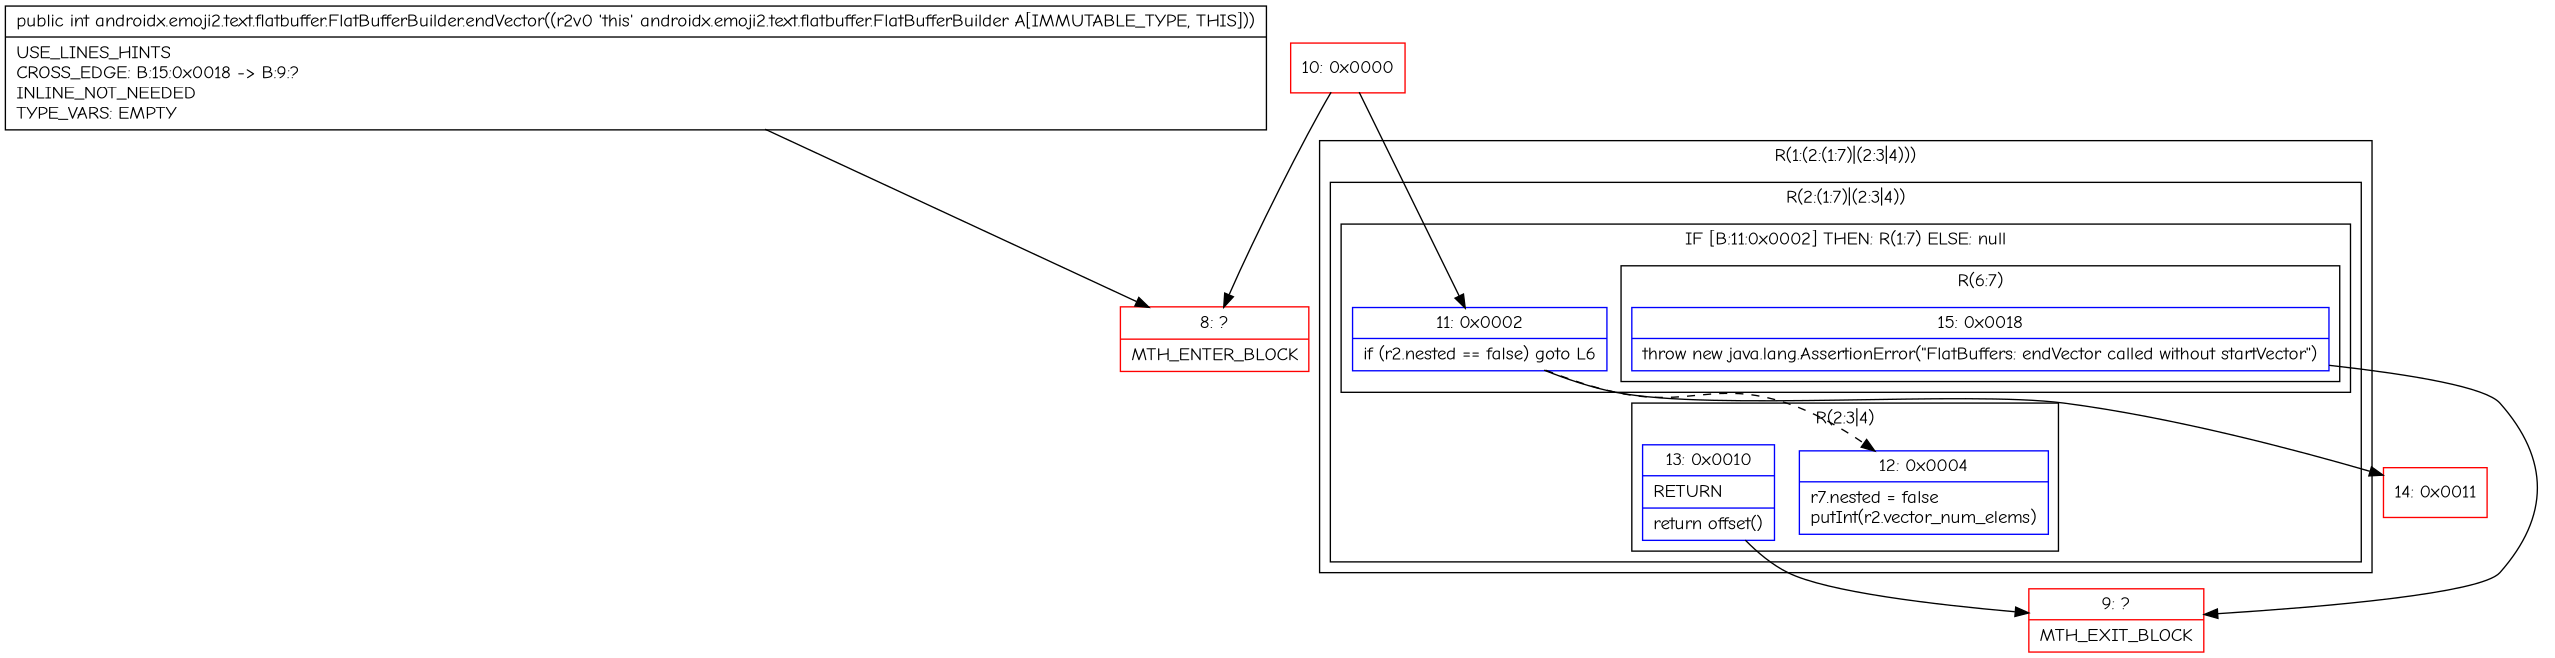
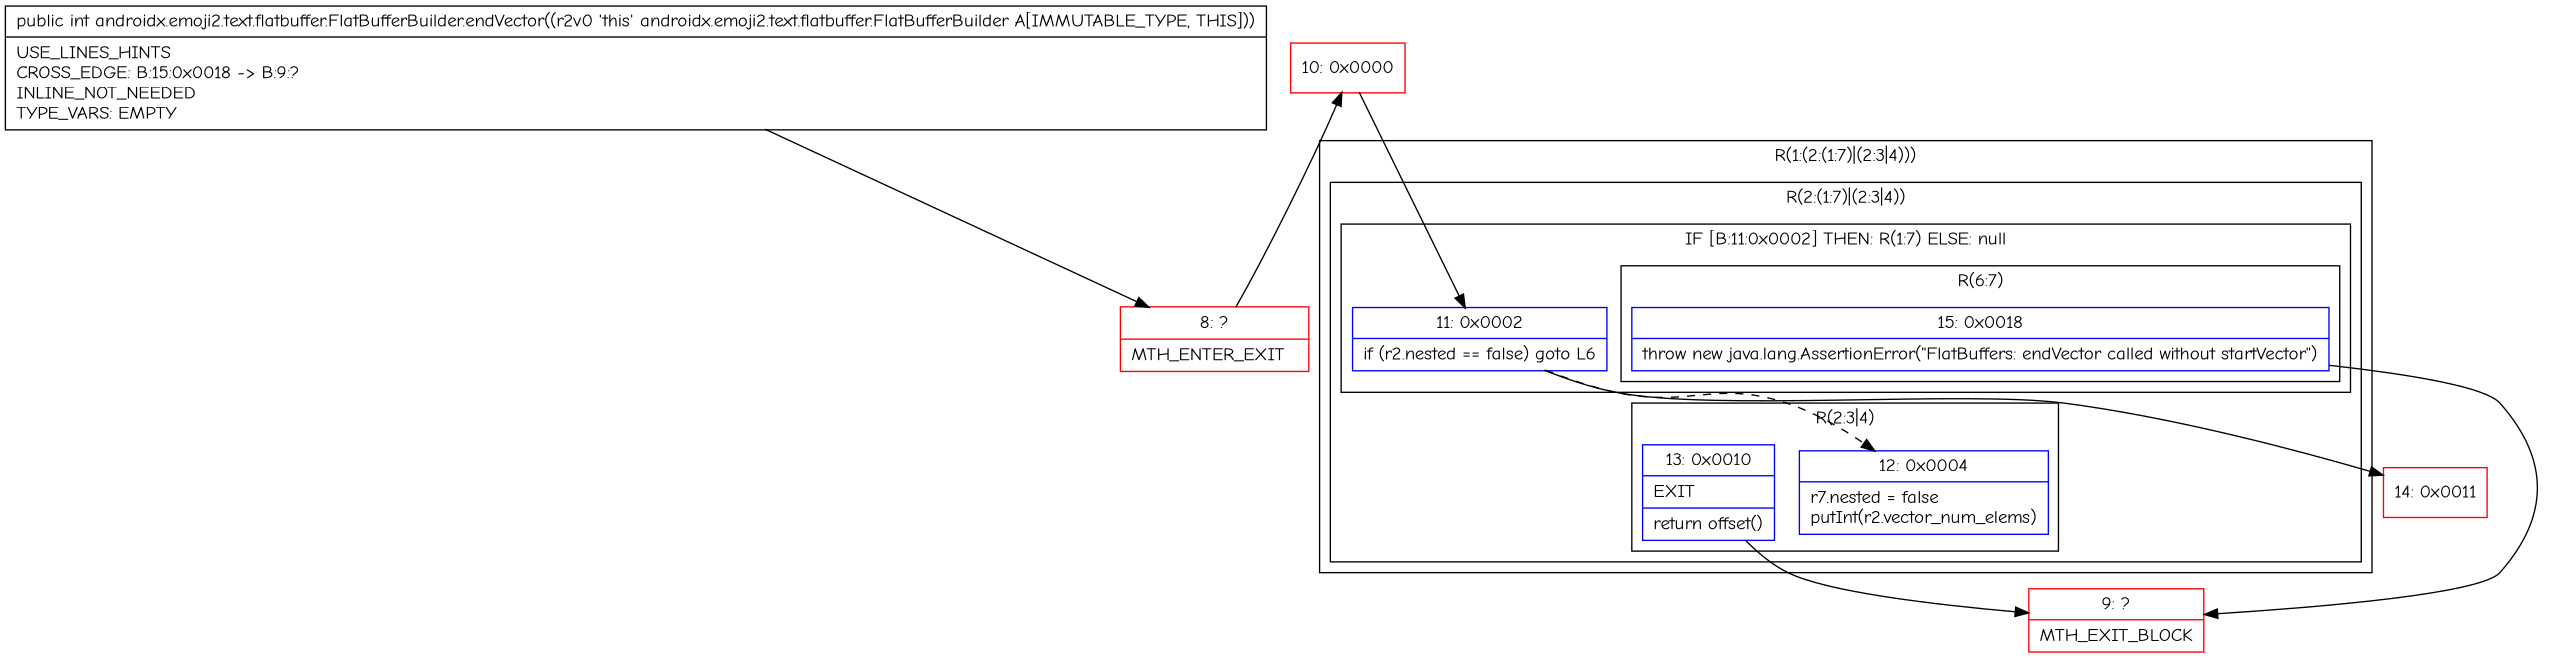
(1278, 192) -> (1289, 207)
(1215, 355) -> (1209, 355)
(1688, 491) -> (1674, 491)
